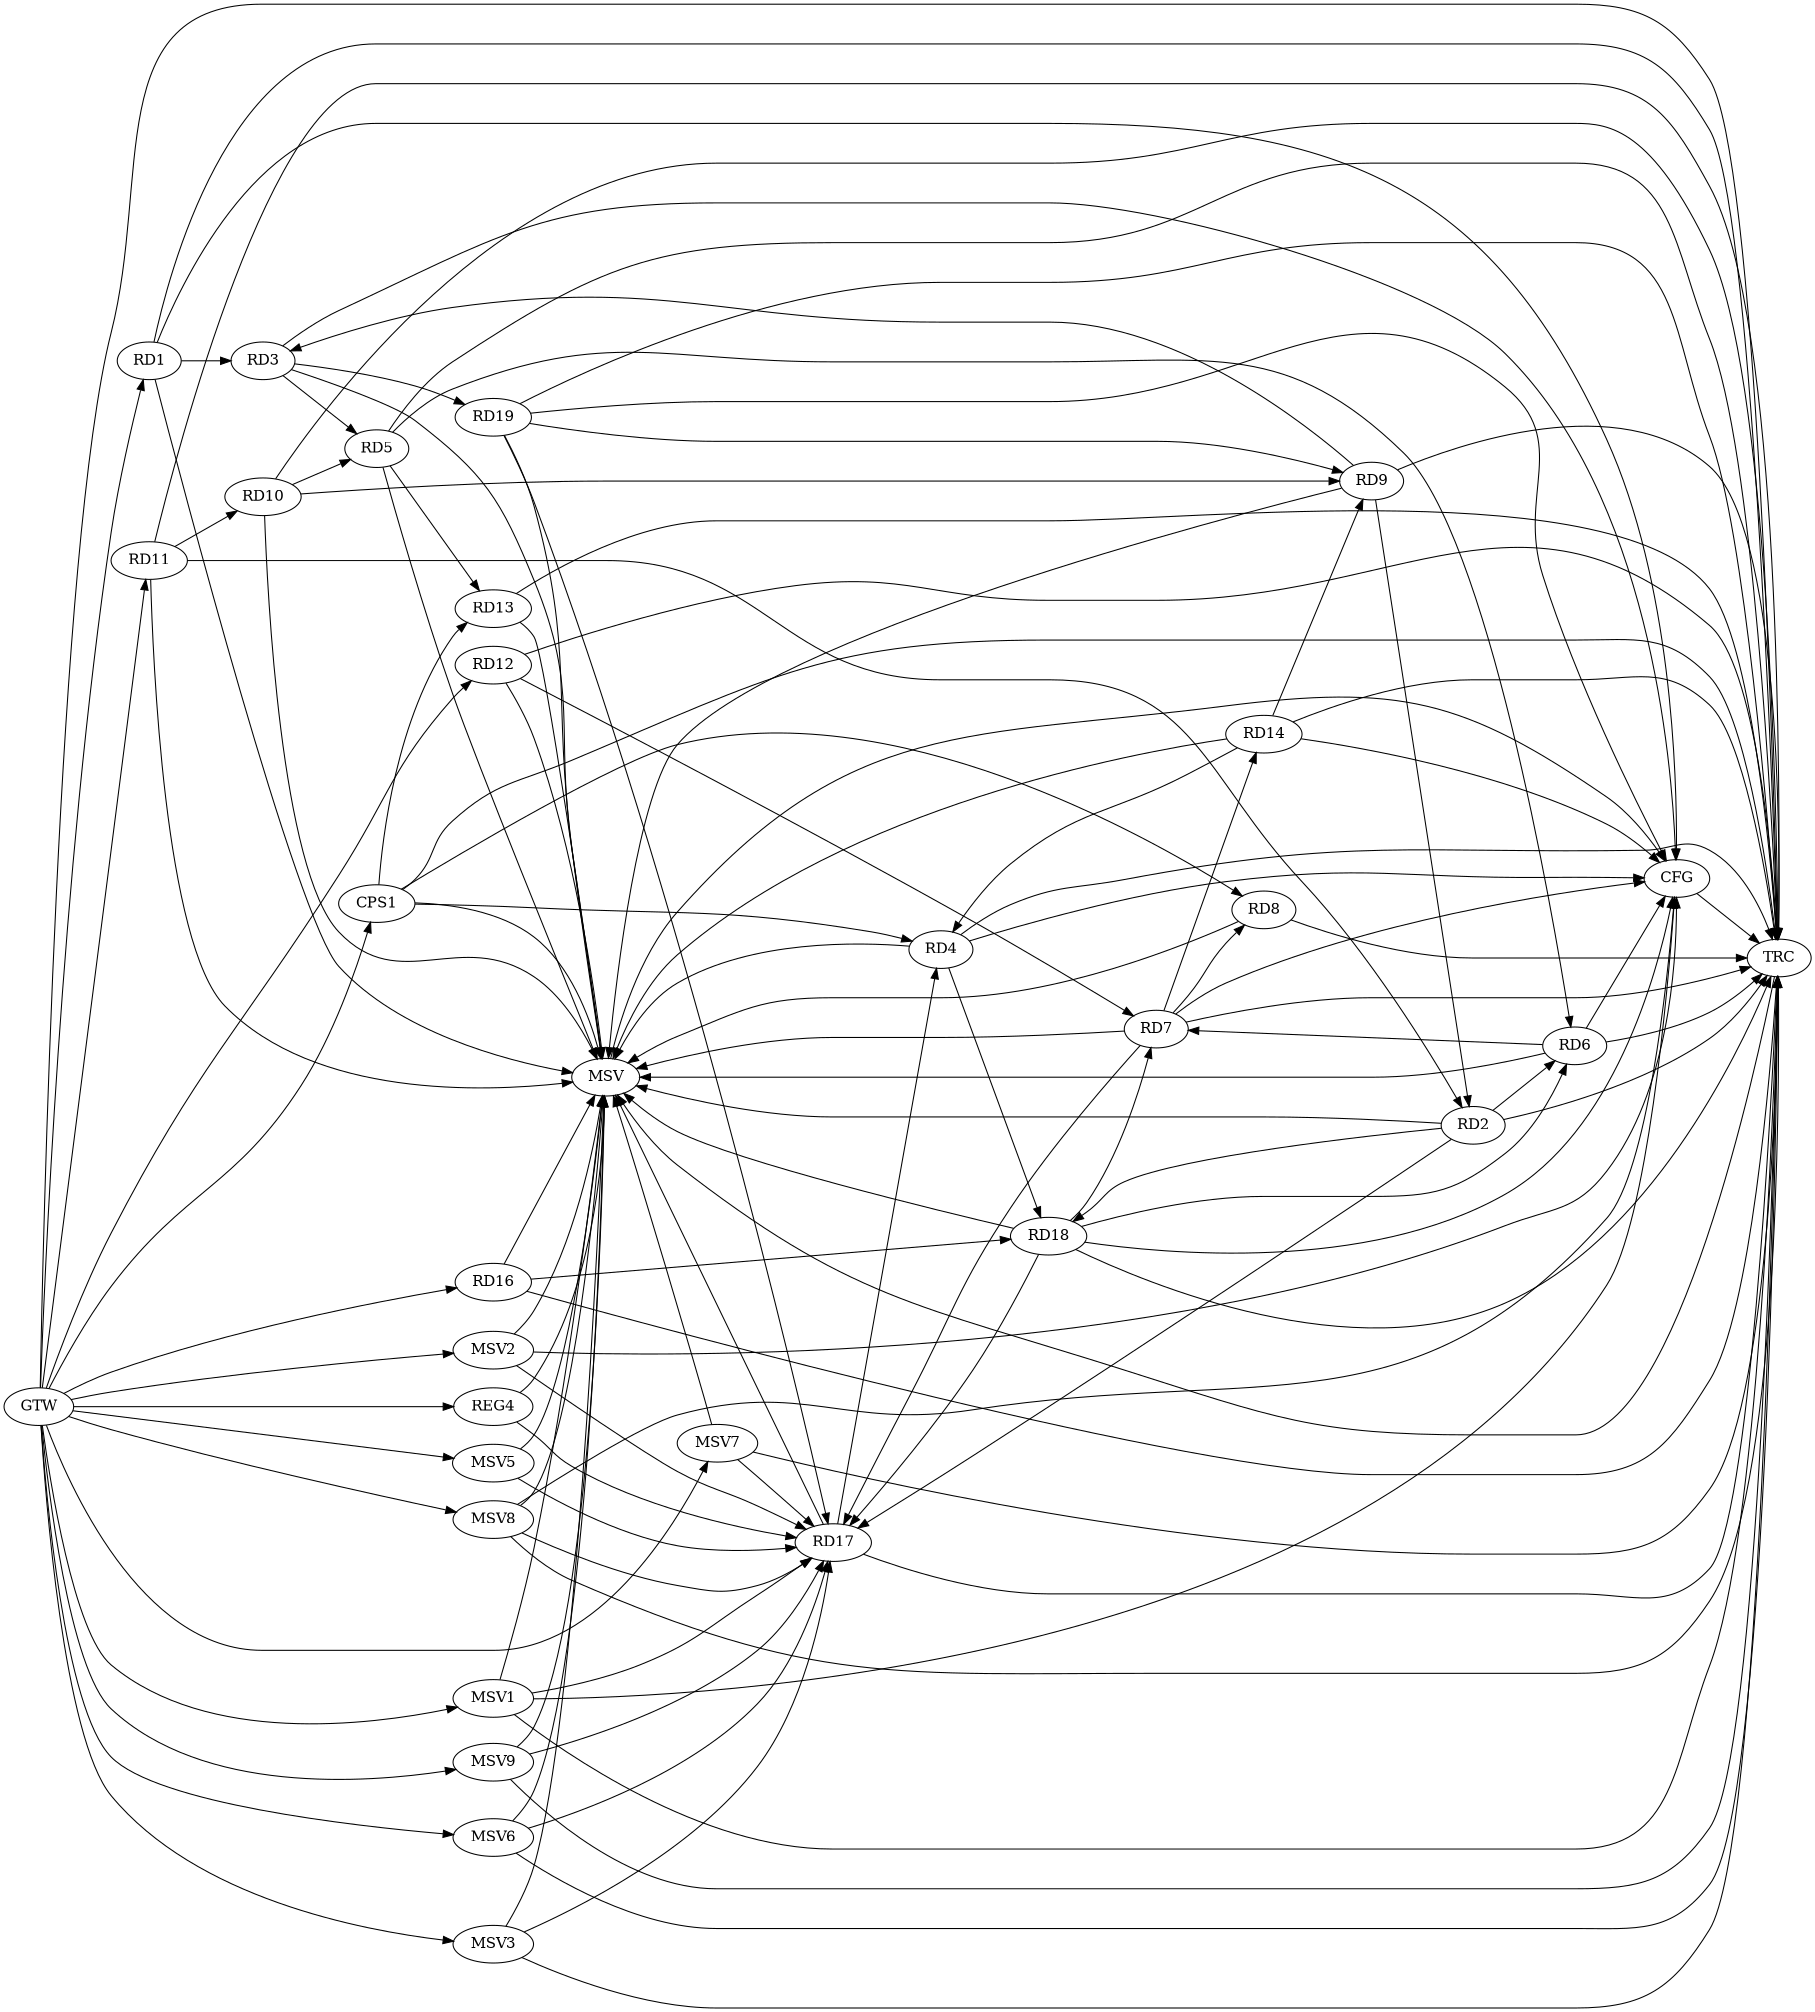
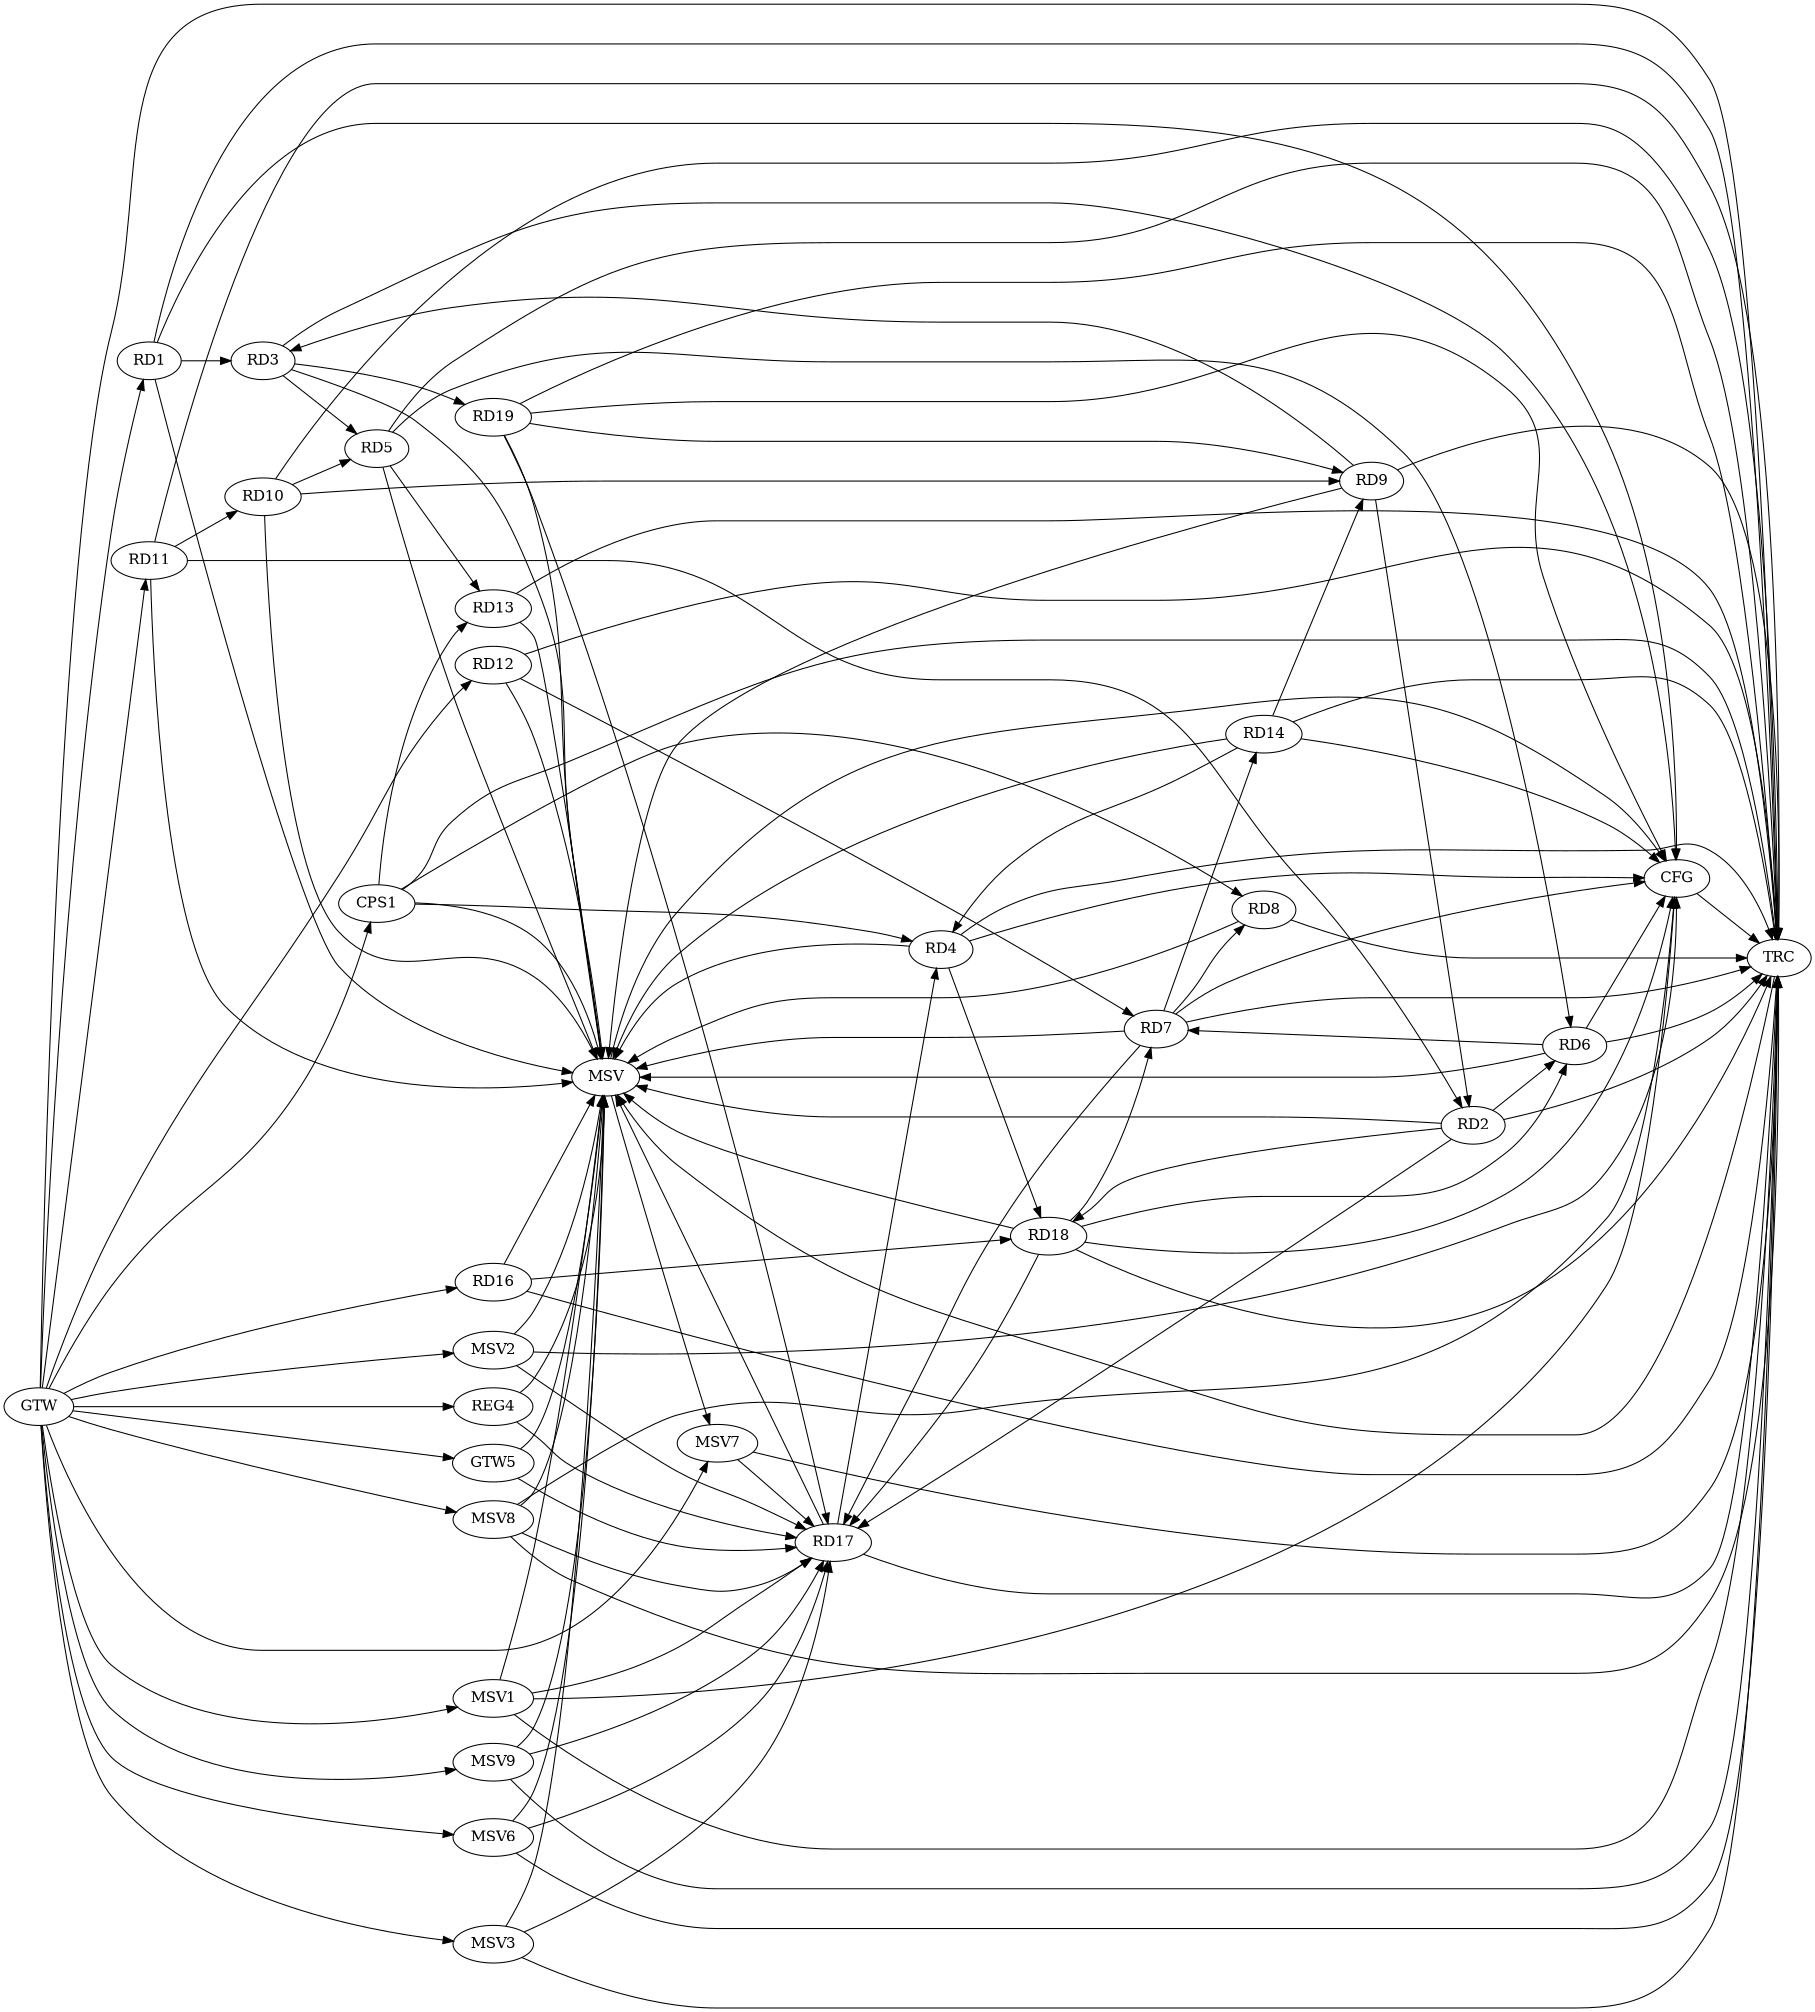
(663, 1257) -> (658, 1255)
(493, 1463) -> (493, 1463)
